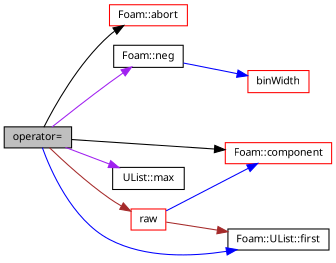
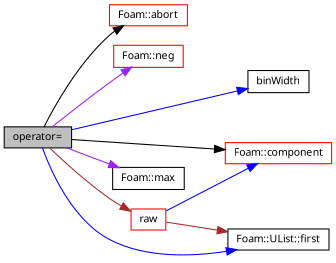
(148, 56) -> (148, 56)
(210, 68) -> (155, 110)
(278, 82) -> (278, 82)
(148, 178) -> (148, 178)
